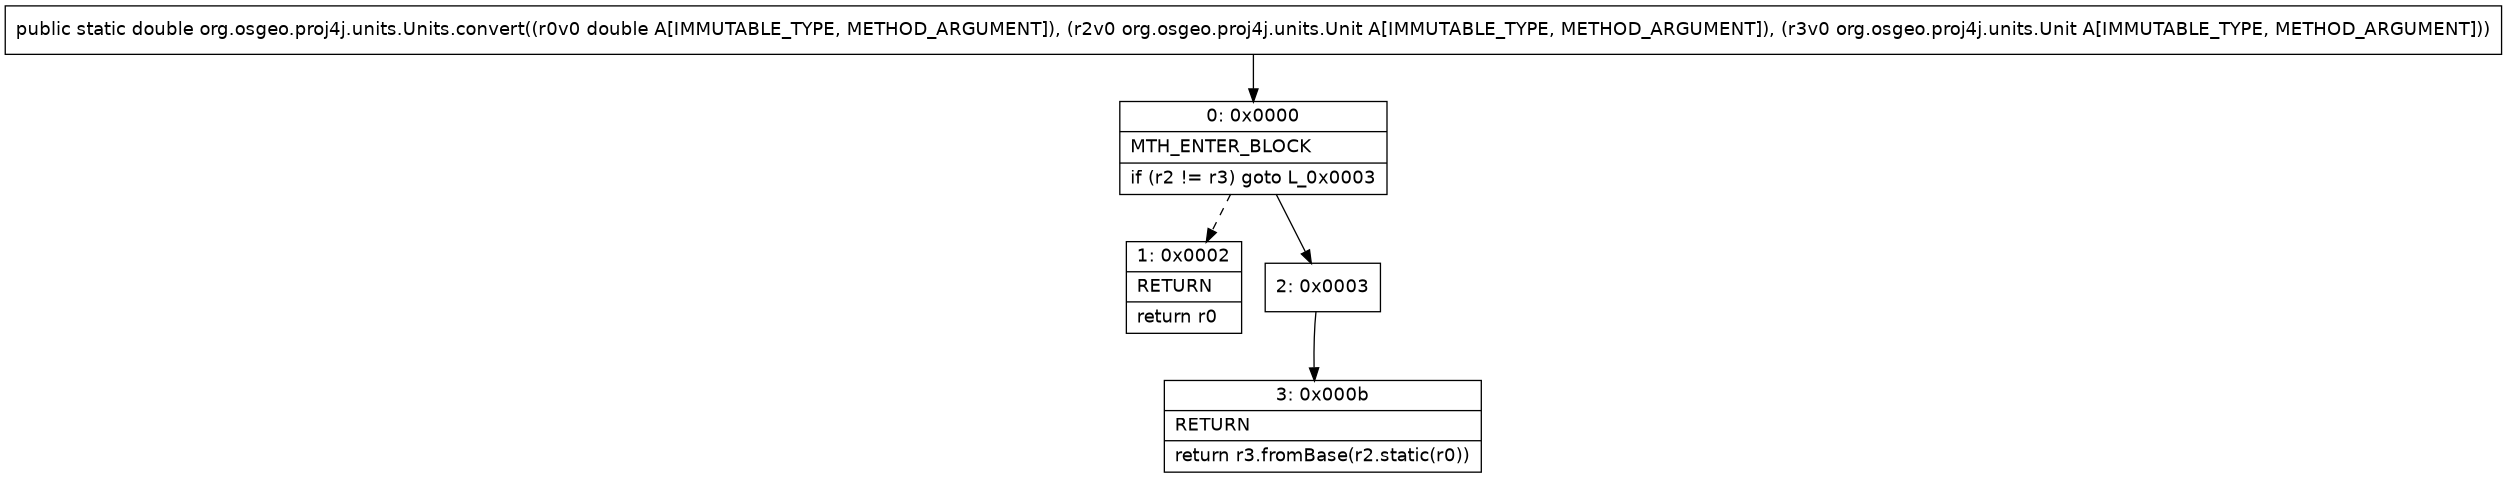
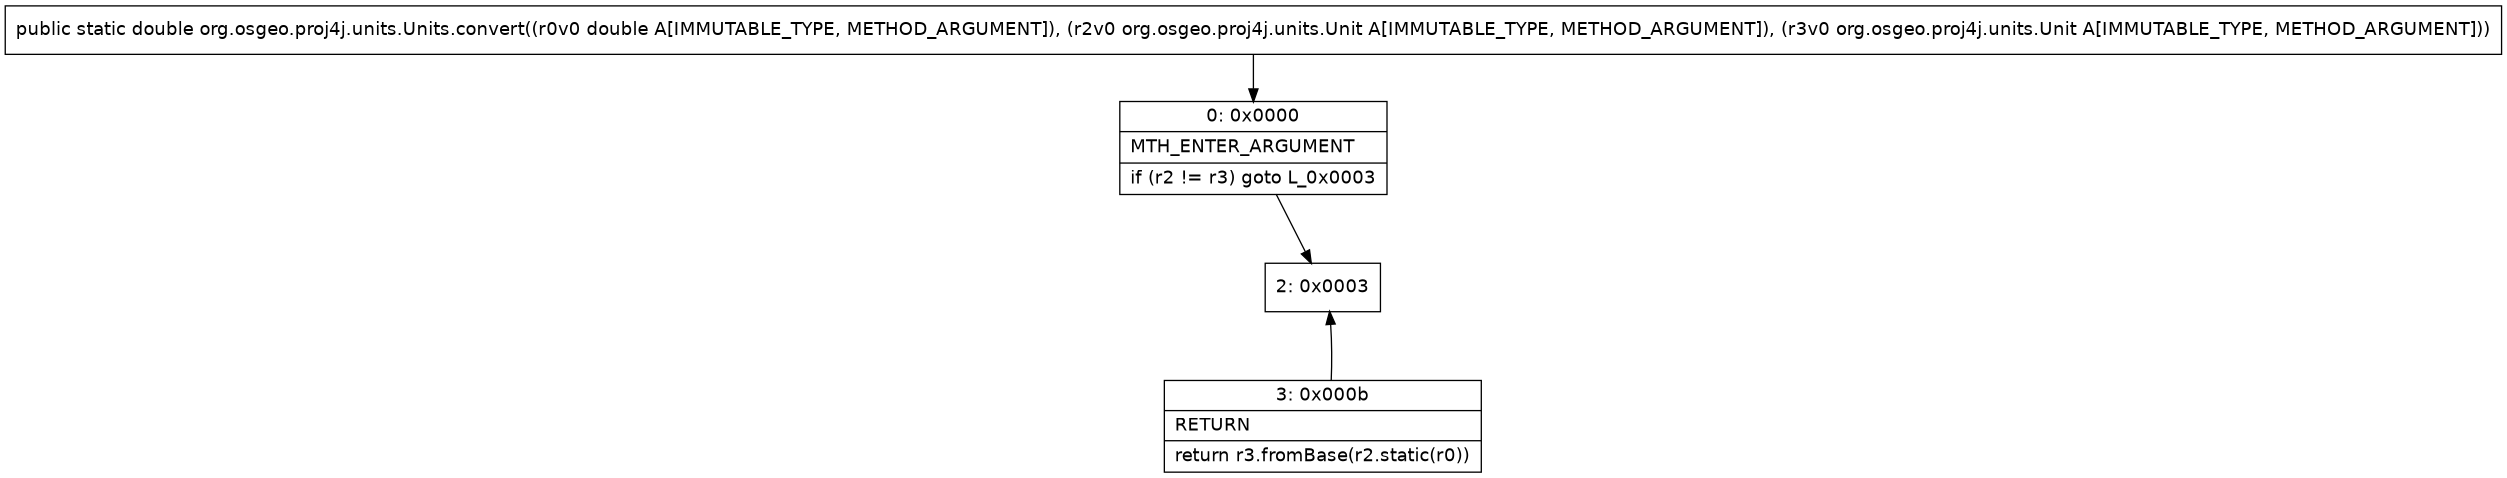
(1221, 147) -> (1243, 147)
(1184, 287) -> none
(1314, 339) -> (1332, 353)
